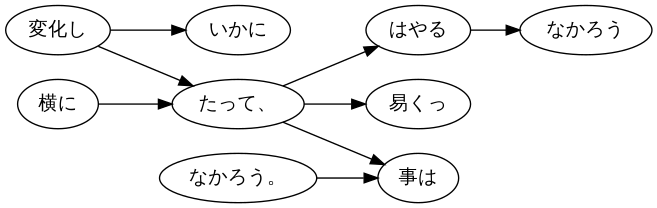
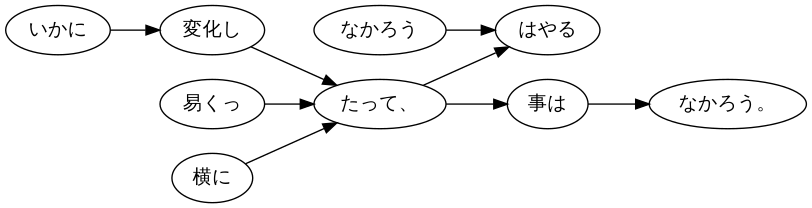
(141, 30) -> (128, 30)
(488, 30) -> (464, 30)
(328, 104) -> (283, 104)
(340, 178) -> (612, 104)
